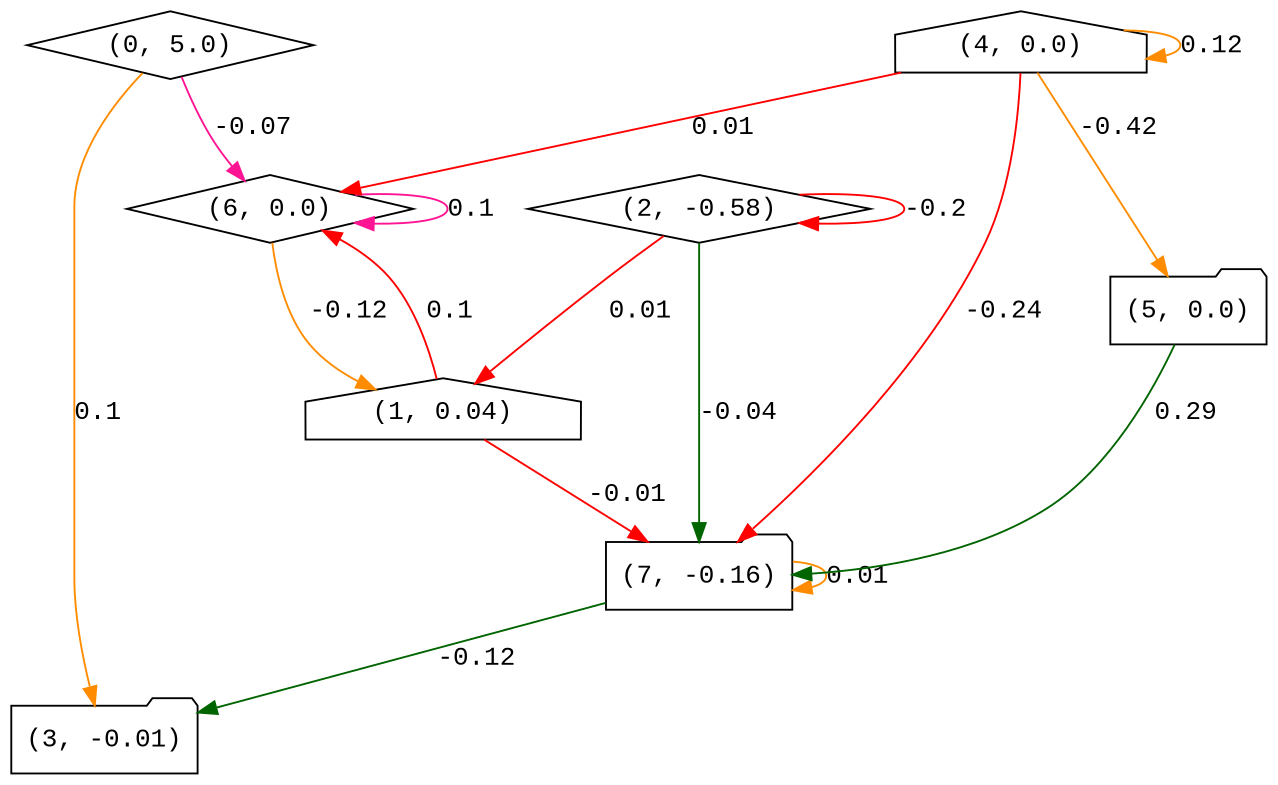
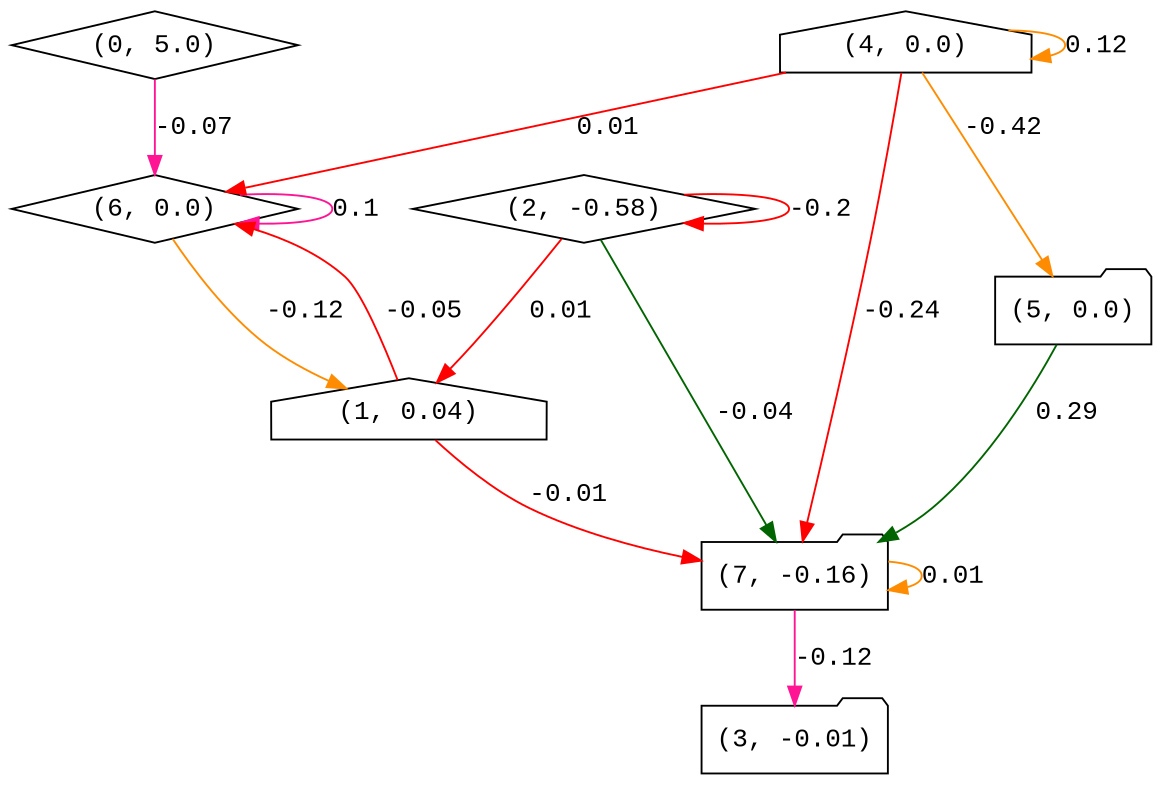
(450, 311) -> (424, 311)
(74, 371) -> none
(411, 655) -> (795, 648)
